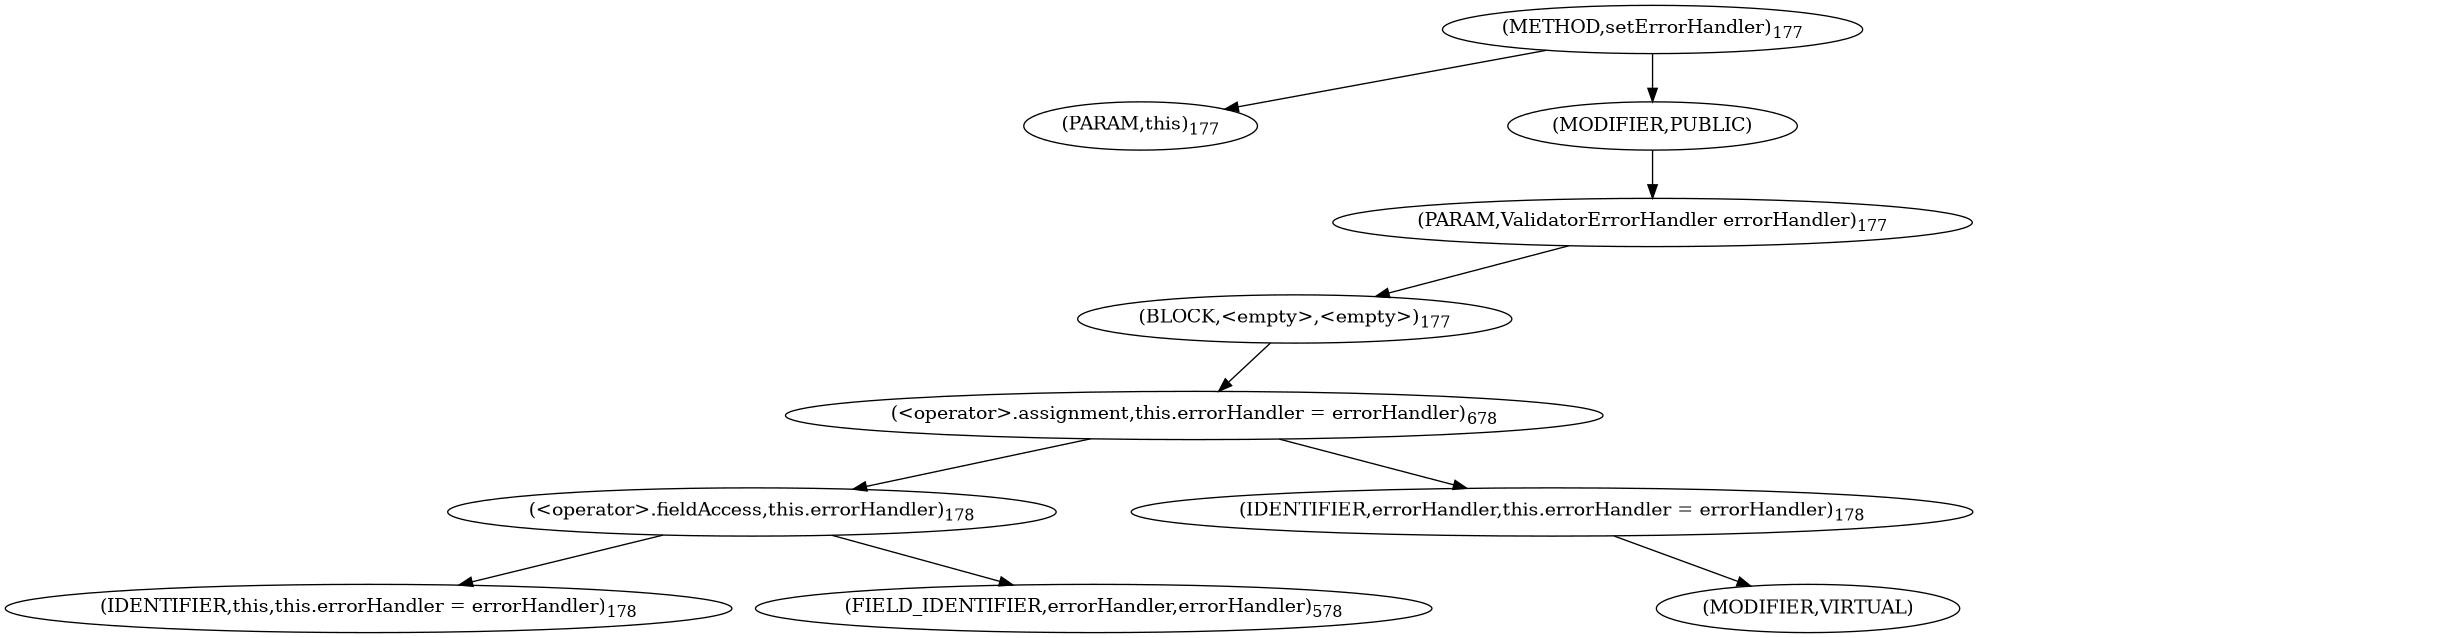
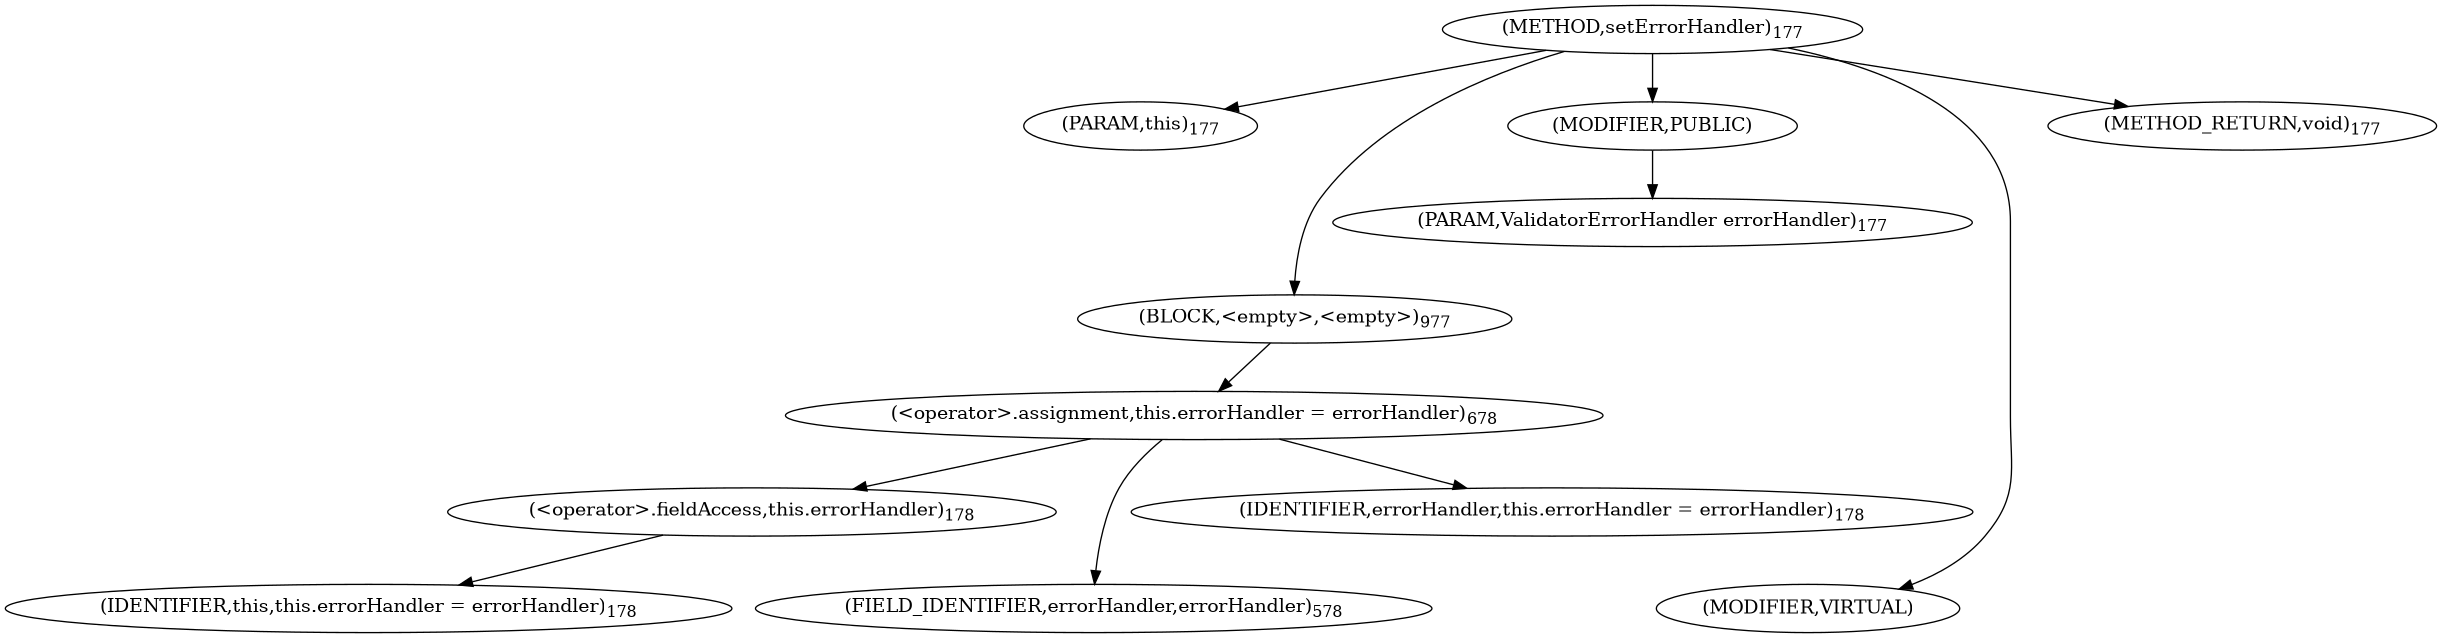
none -> (2242, 126)
(1479, 269) -> (1394, 130)
(1435, 317) -> (1435, 317)
(916, 558) -> (1114, 498)
(1676, 559) -> (2010, 274)
